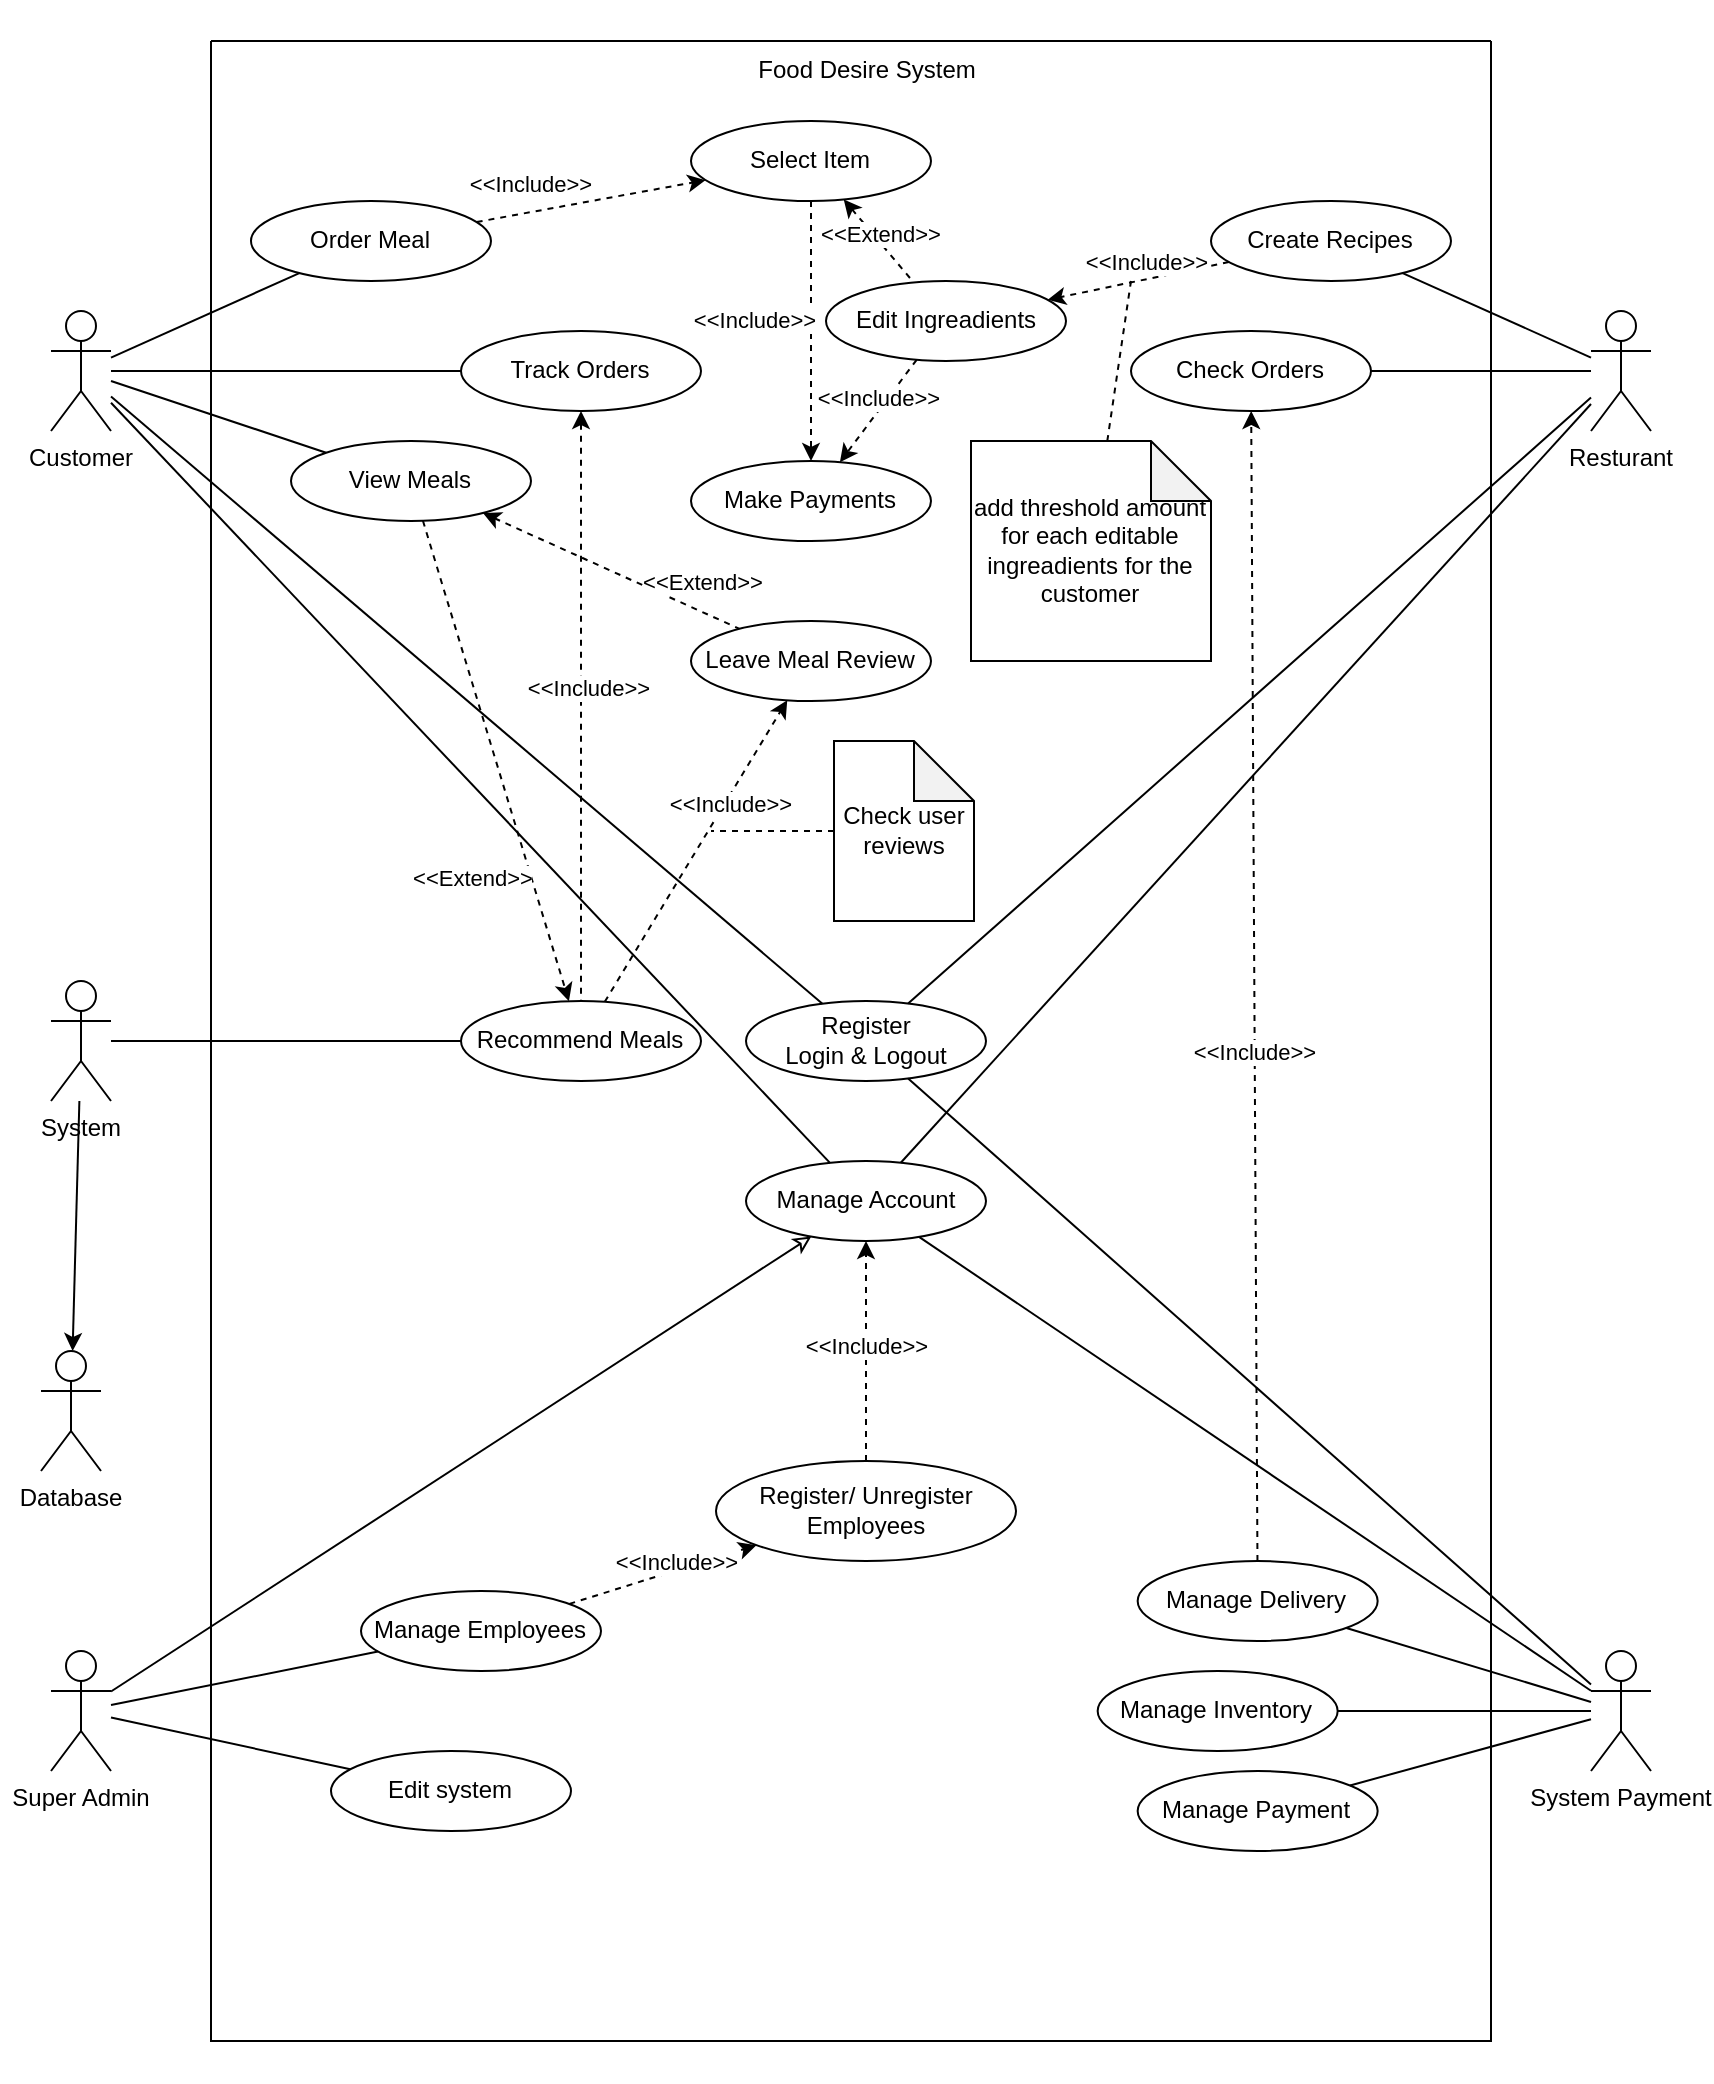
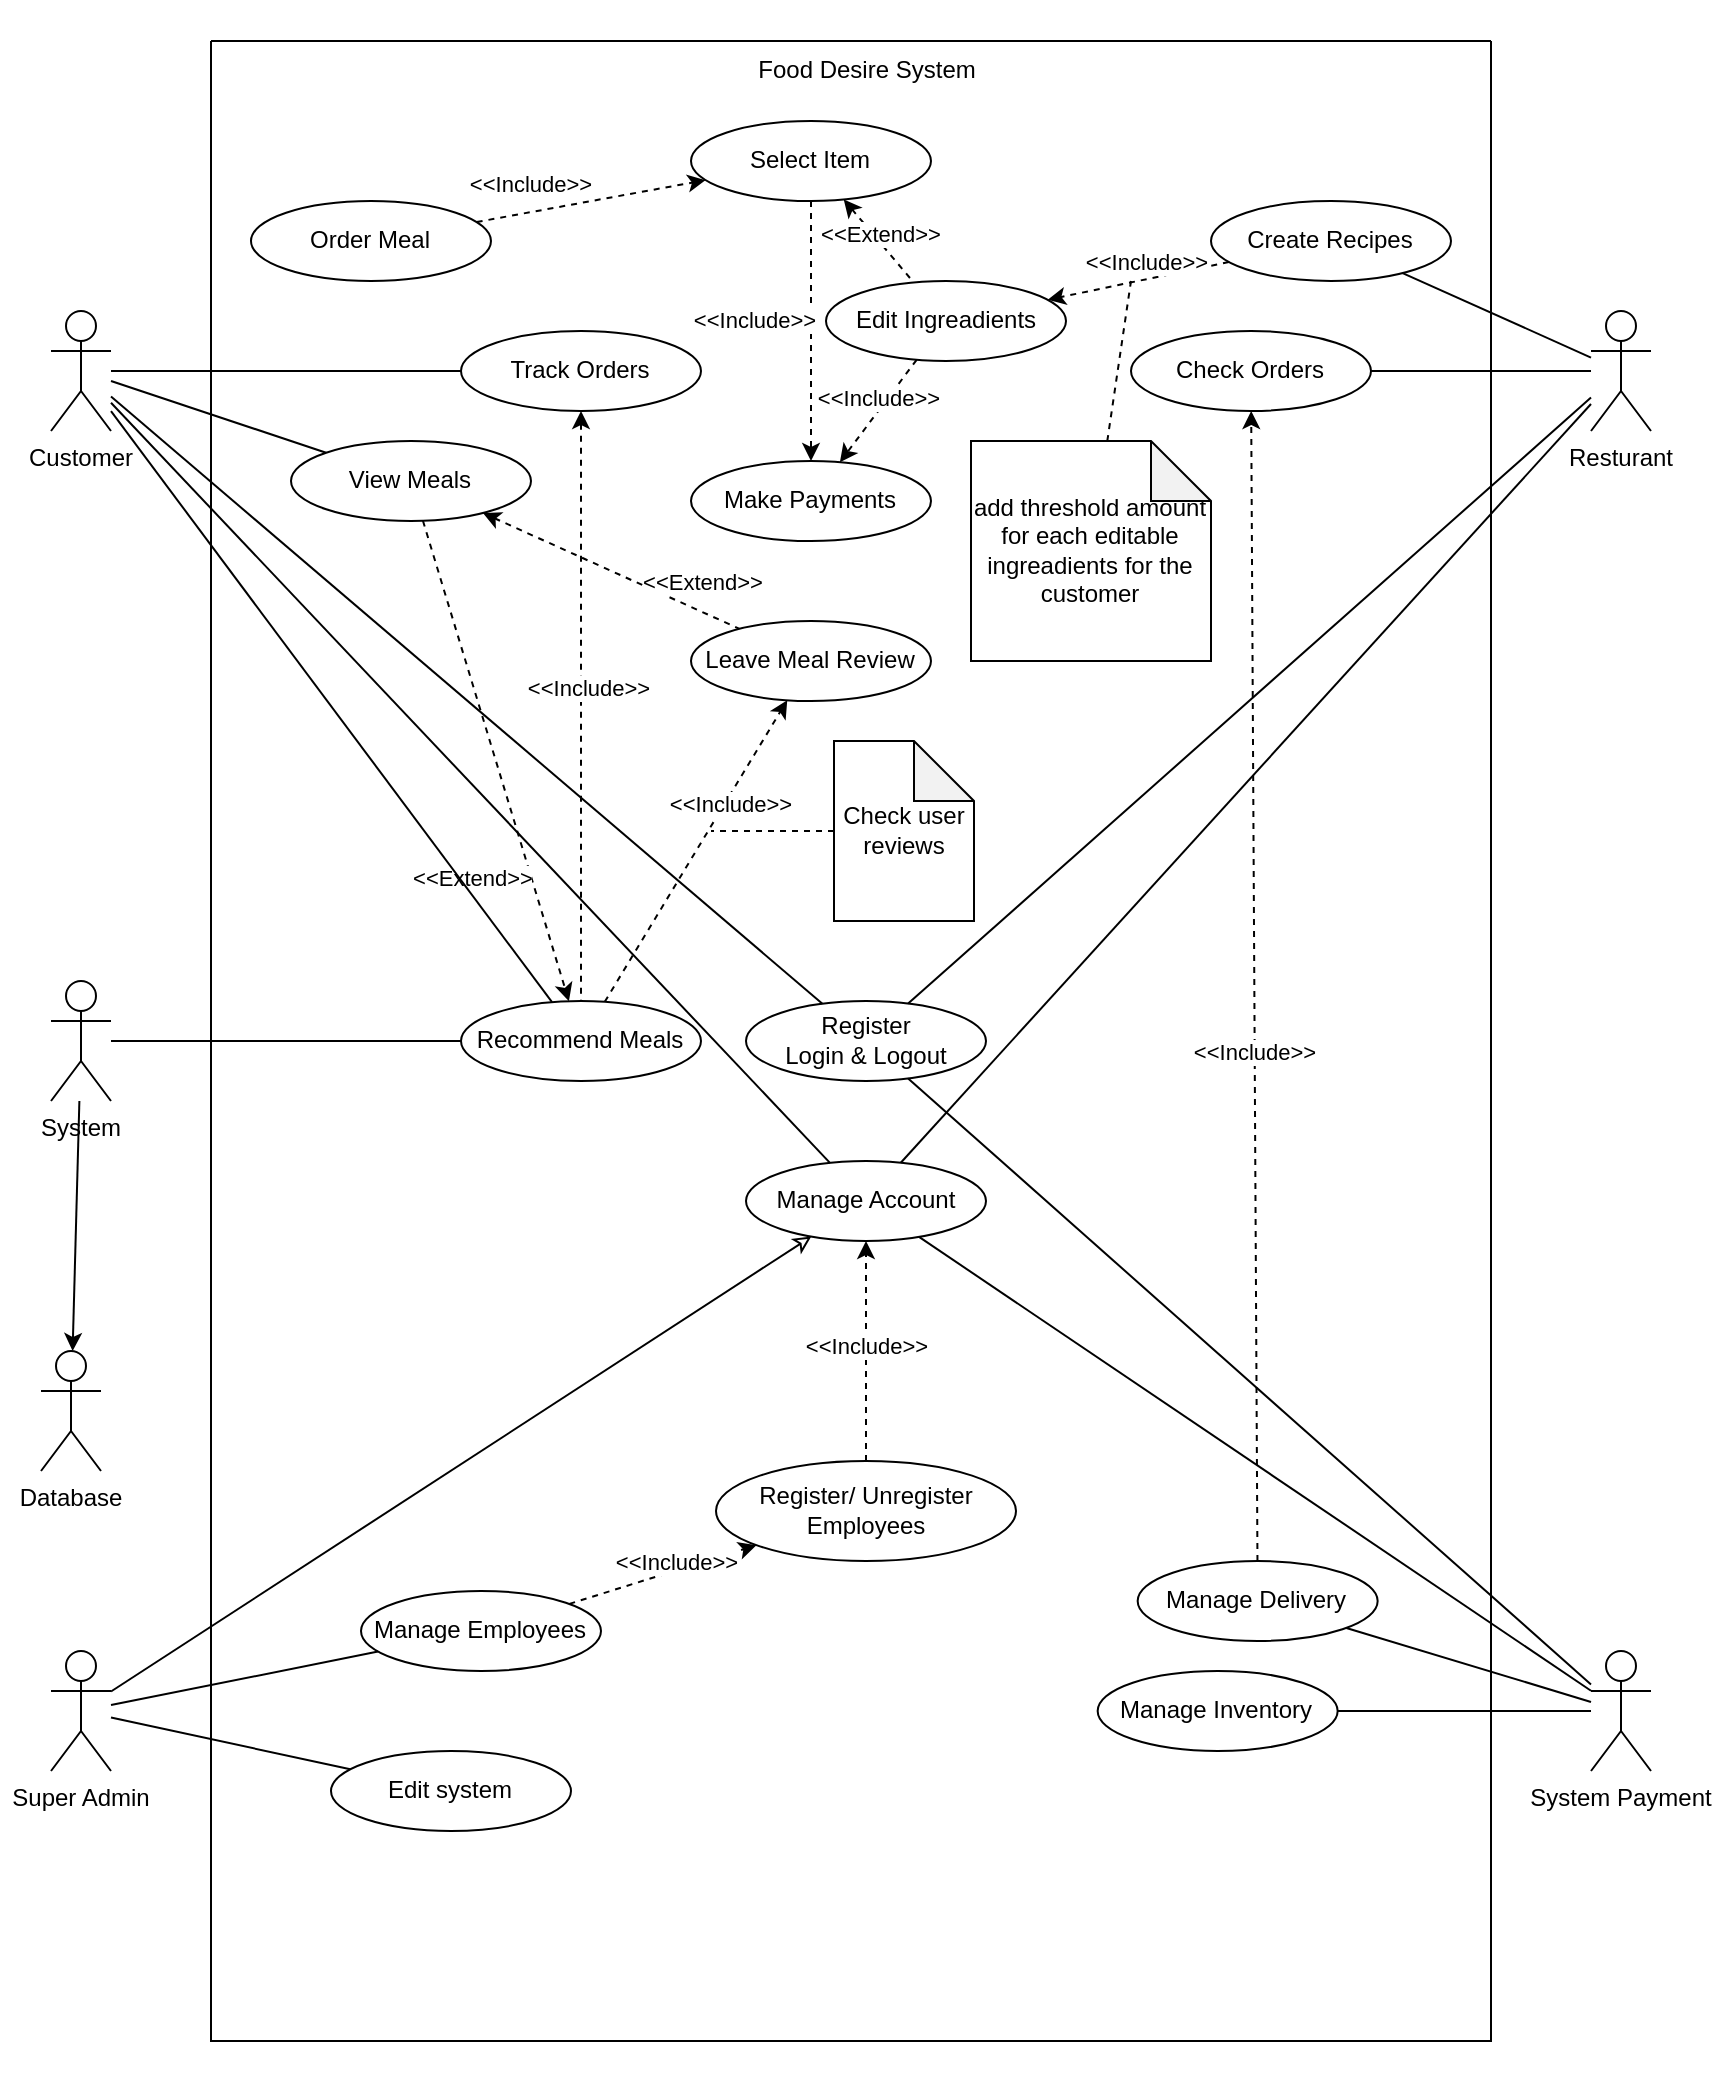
(159, 336) -> (383, 776)
(1471, 1752) -> none
(1258, 1811) -> none
